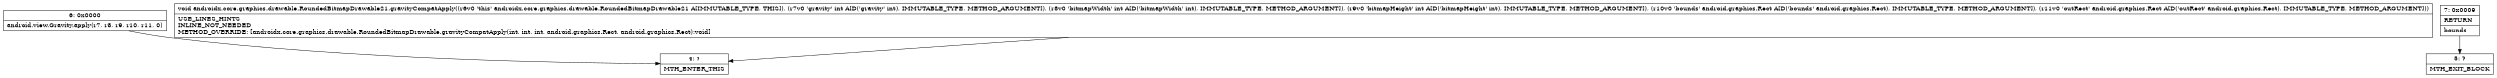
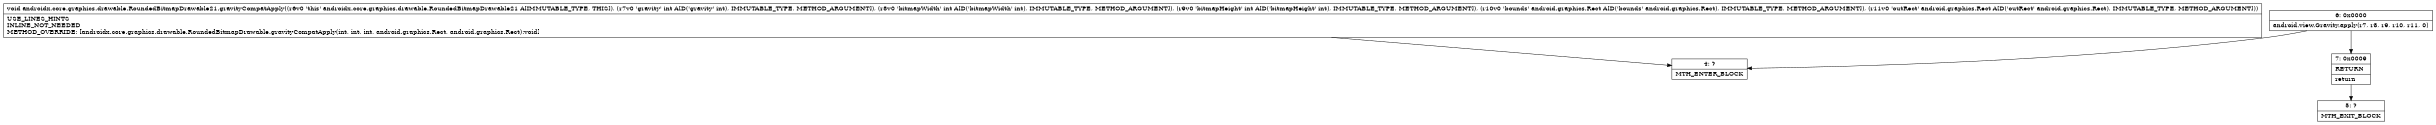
(2455, 31) -> (2345, 79)
none -> (2351, 40)
(694, 69) -> (1710, 74)
